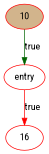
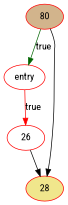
(25, 17) -> (45, 17)
(25, 138) -> (26, 138)
none -> (45, 189)
